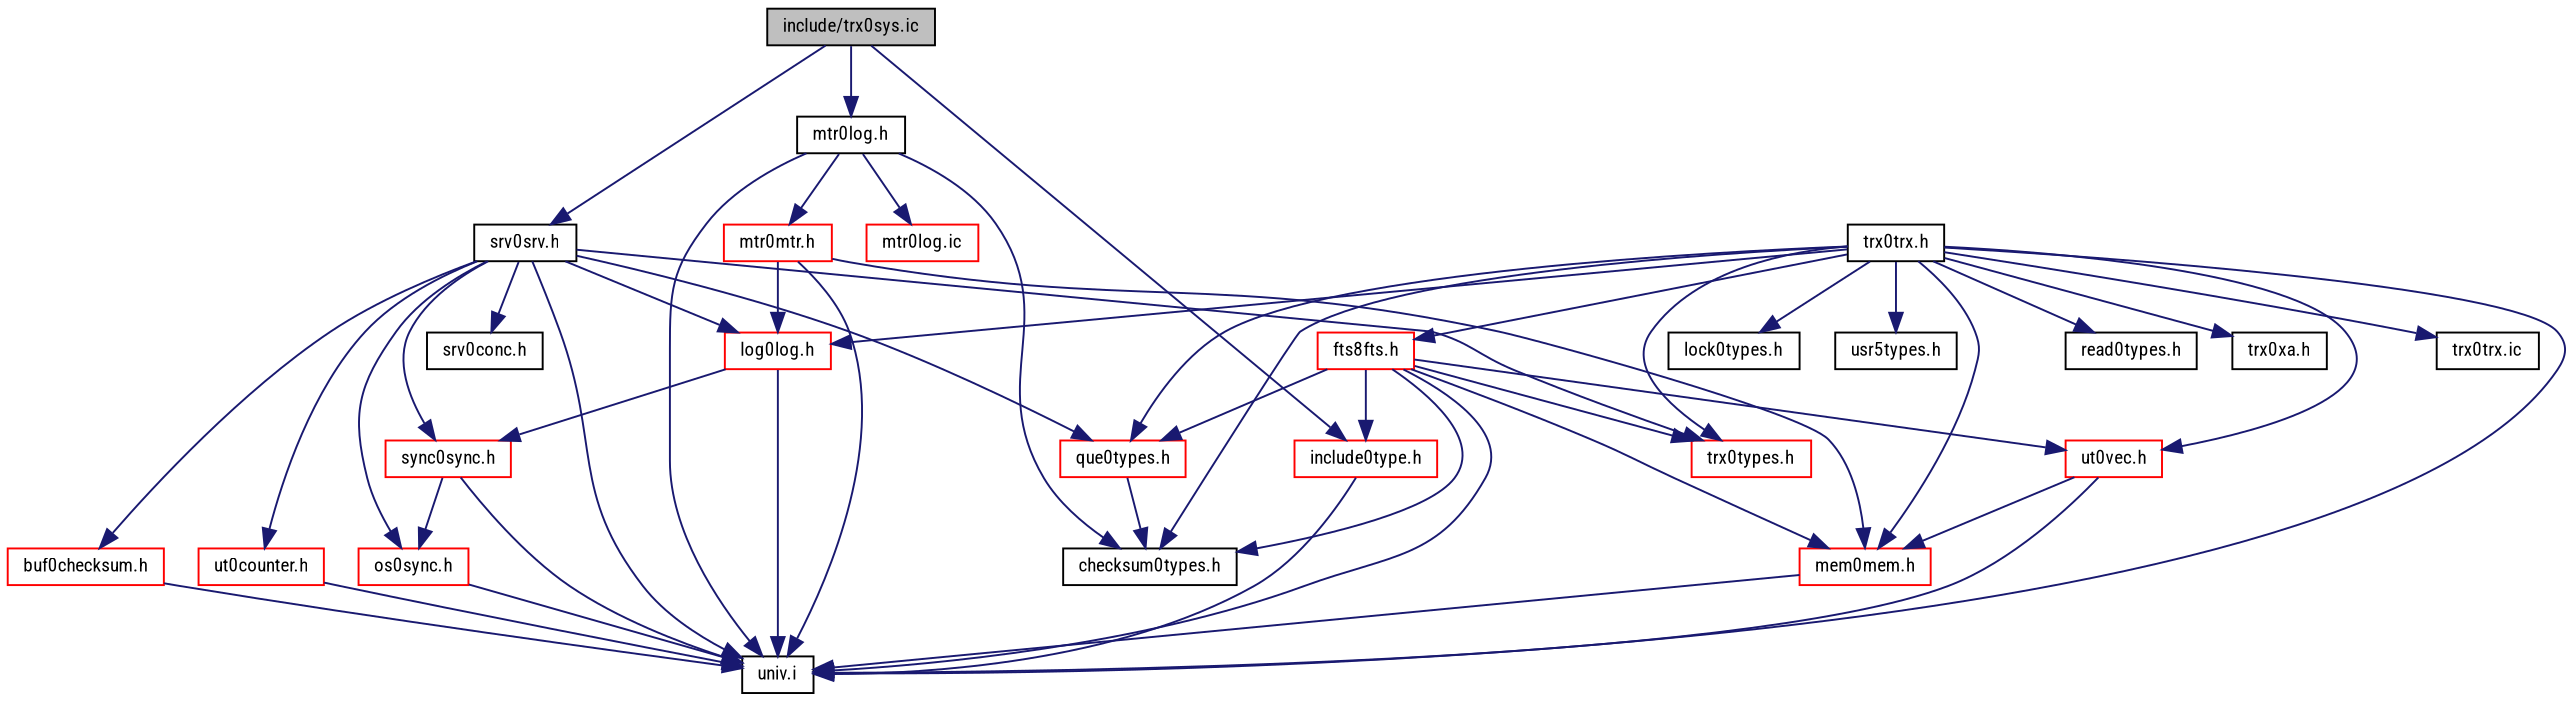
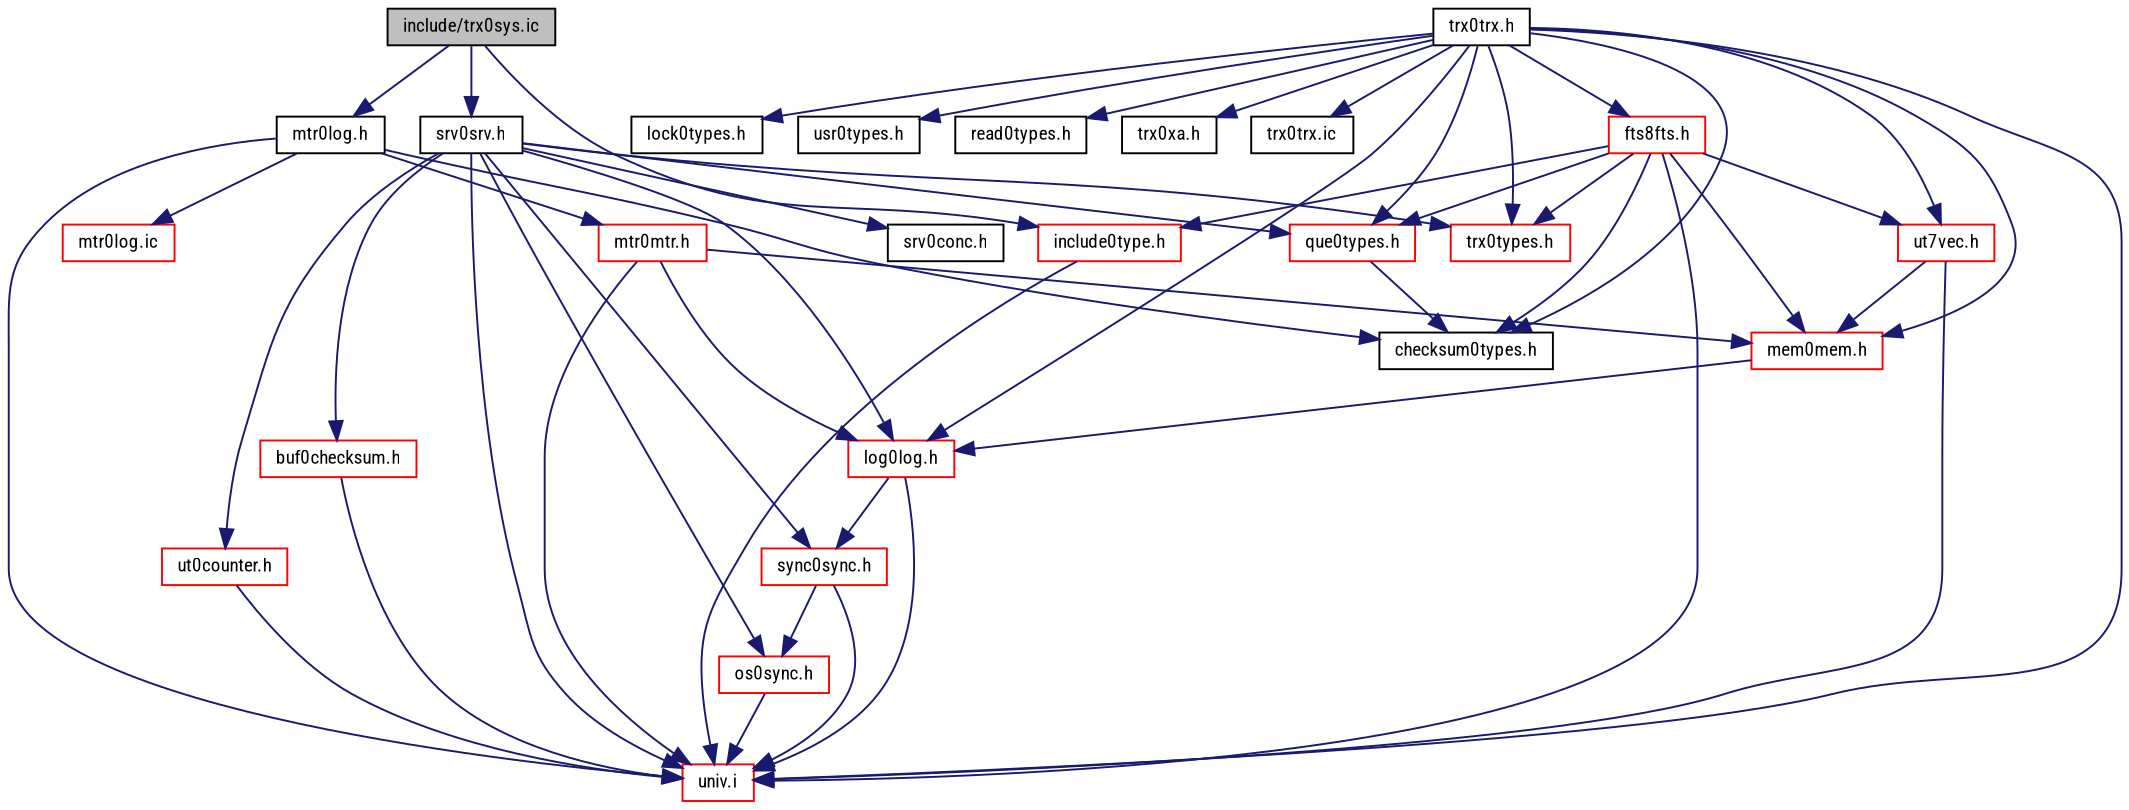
(1896, 351) -> (859, 135)
(2114, 459) -> (1946, 243)
(1316, 621) -> (1363, 404)
(778, 675) -> (718, 783)
